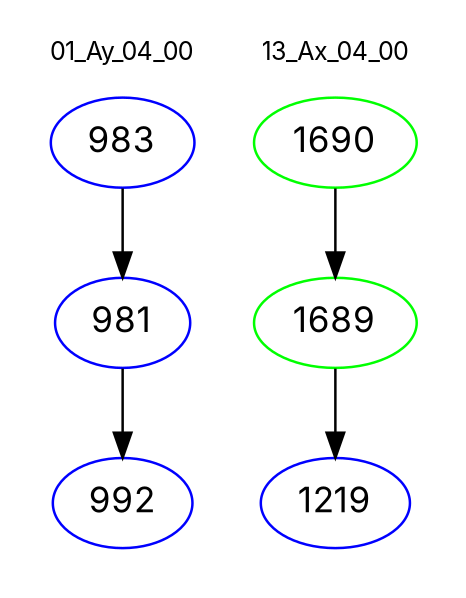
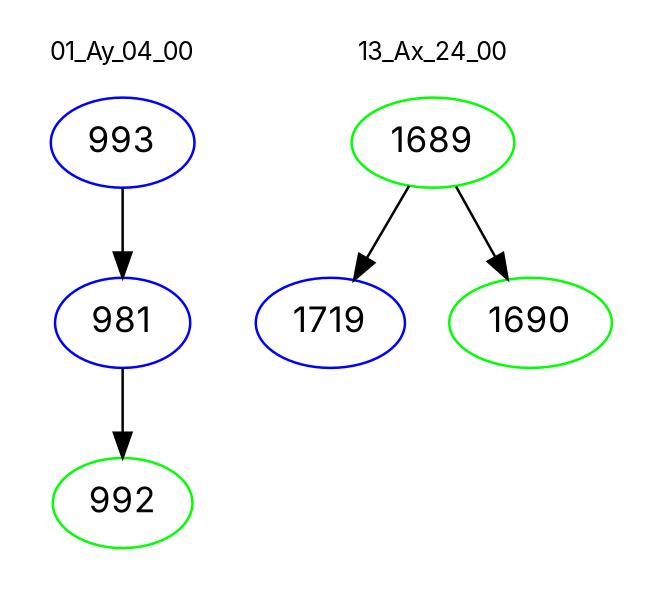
(335, 54) -> (433, 54)
(123, 143) -> (123, 143)
(335, 220) -> (476, 222)
(123, 503) -> (123, 503)
(335, 503) -> (330, 323)
